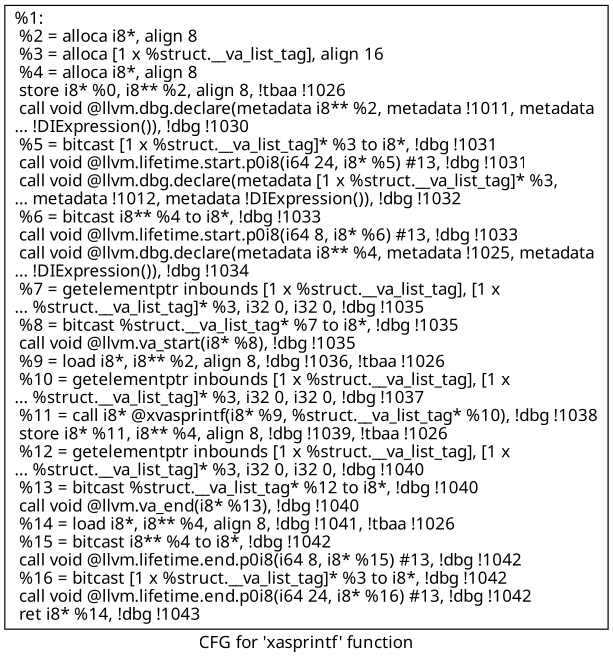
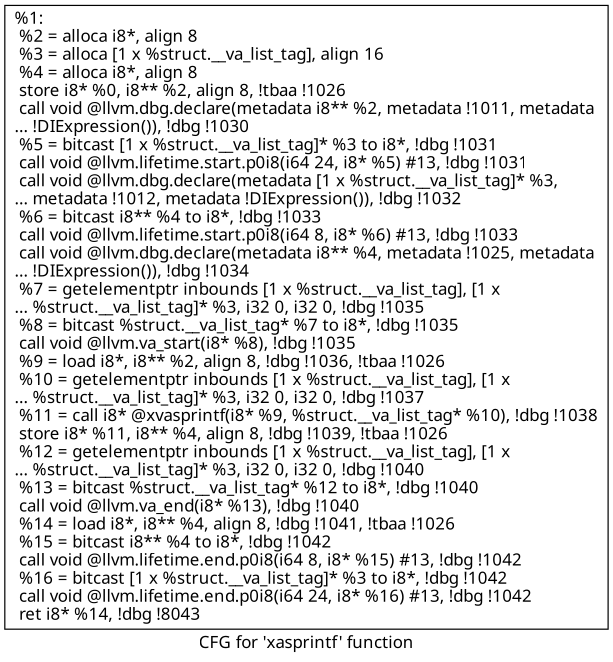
(108, 615) -> (108, 615)
